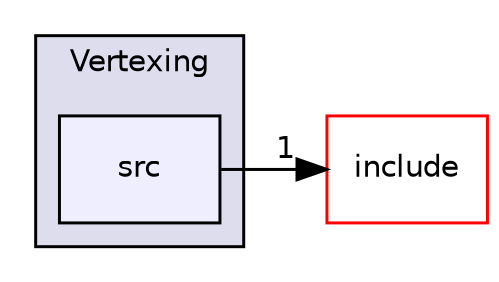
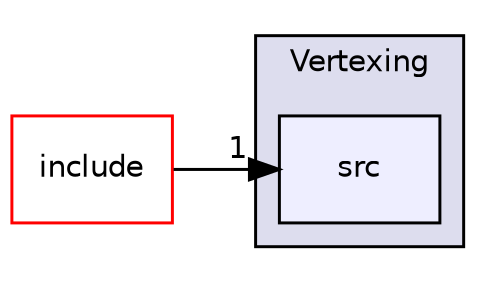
(263, 169) -> (211, 169)
